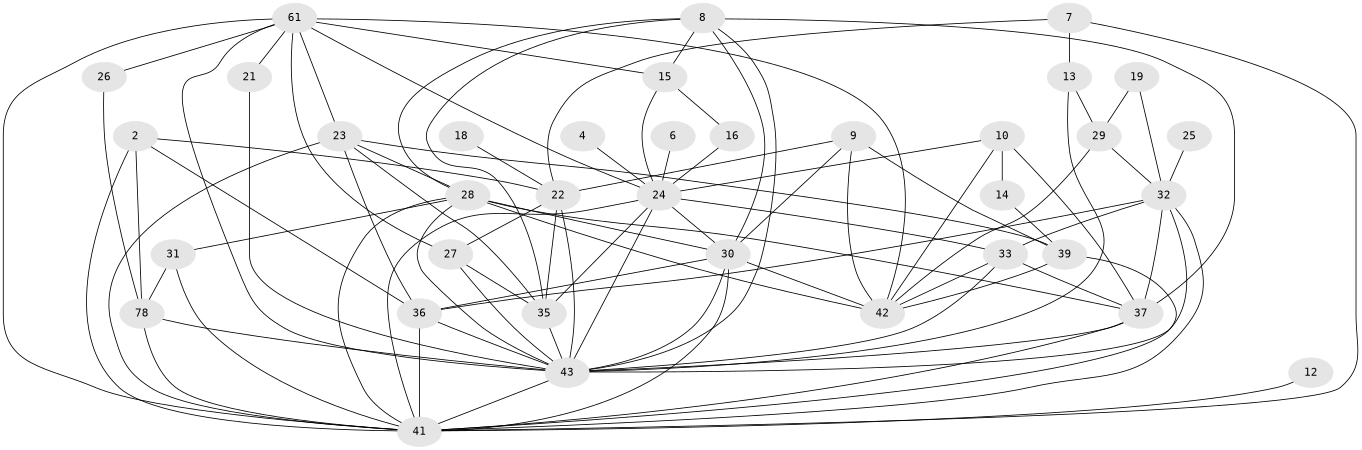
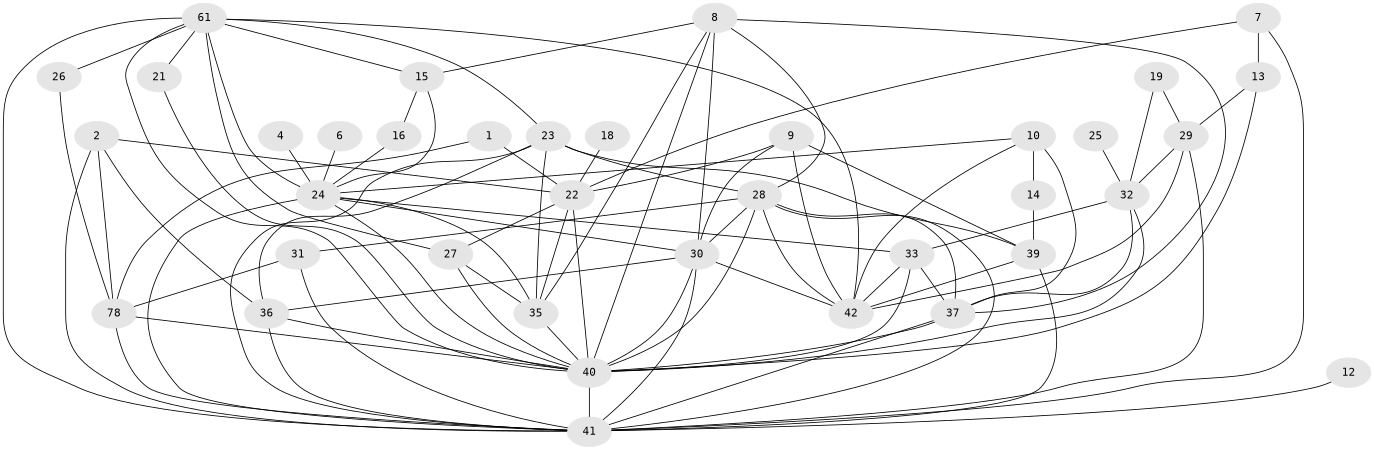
none -> (489, 136)
(793, 264) -> none
(567, 373) -> (589, 373)
(887, 406) -> (1046, 390)
